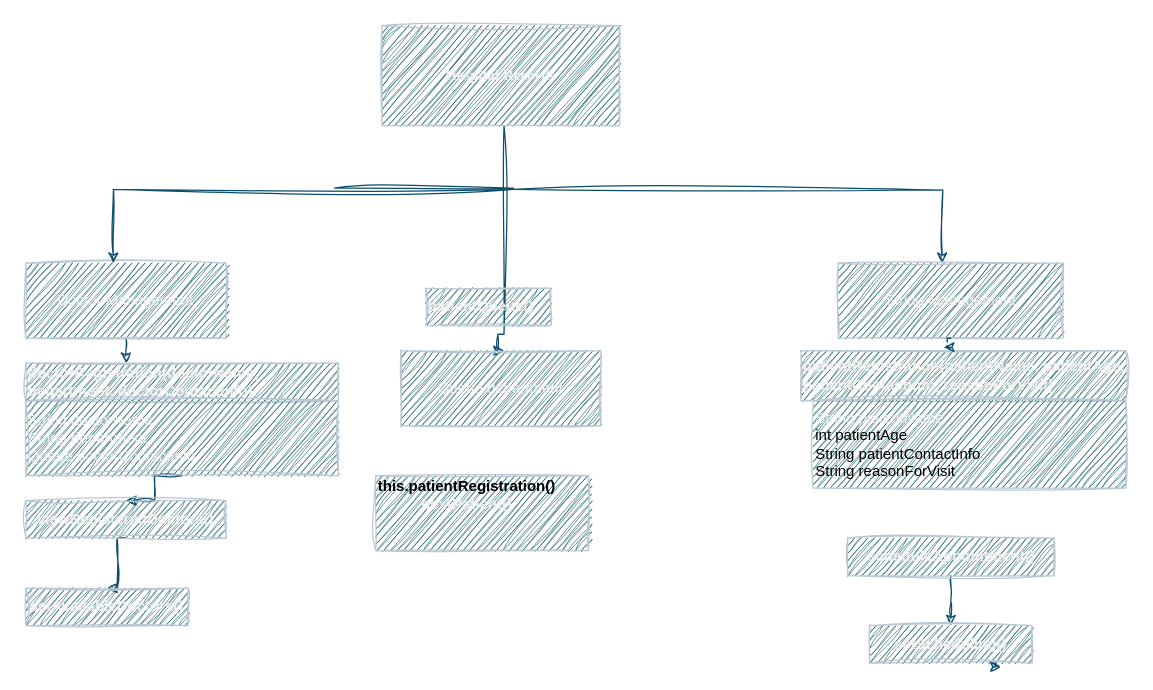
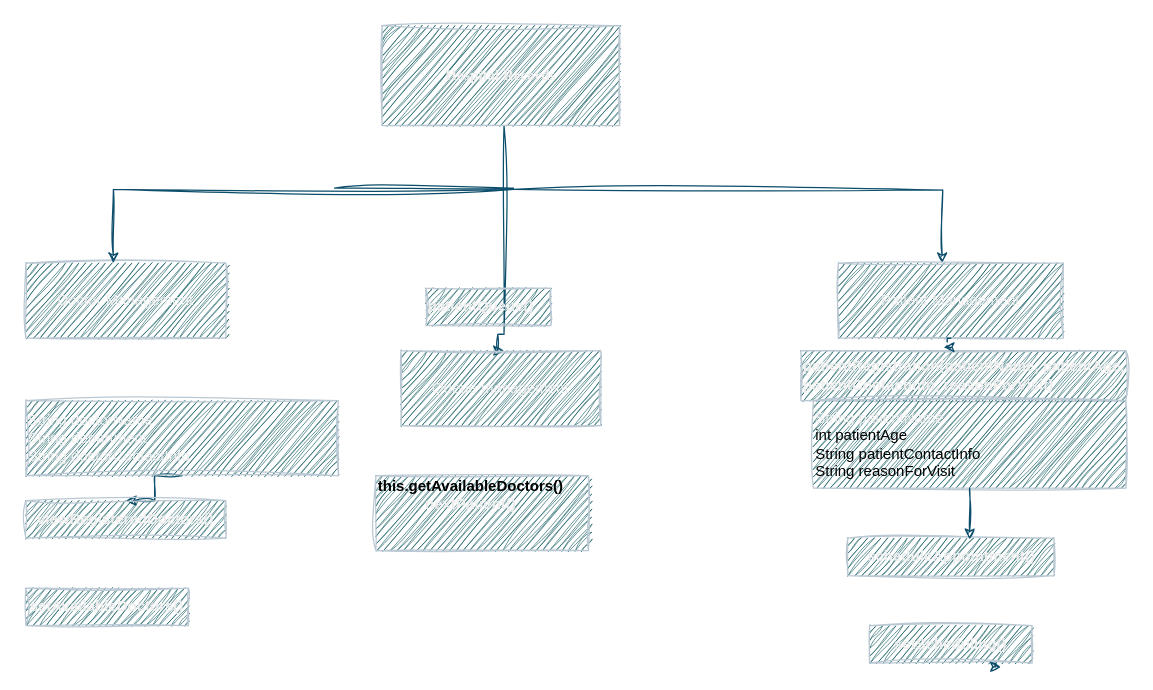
(951, 301) -> (951, 301)
(126, 348) -> none
(182, 382) -> none
(501, 388) -> (501, 388)
(123, 438) -> (125, 438)
none -> (969, 509)
(478, 513) -> (478, 513)
(117, 559) -> none
(951, 597) -> none
